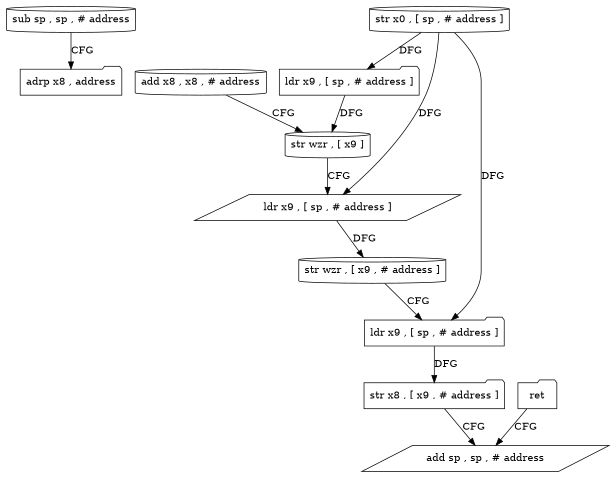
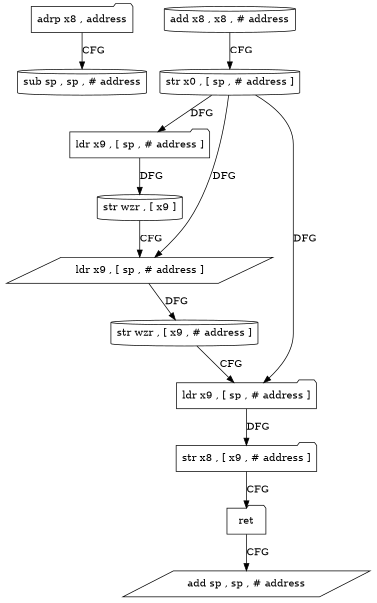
(71, 47) -> (82, 47)
(261, 112) -> (230, 47)
(458, 424) -> (246, 486)
